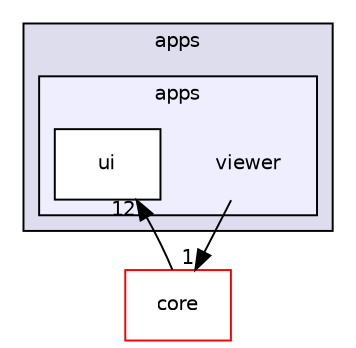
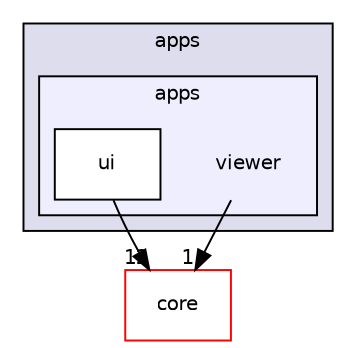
(160, 243) -> (126, 227)
